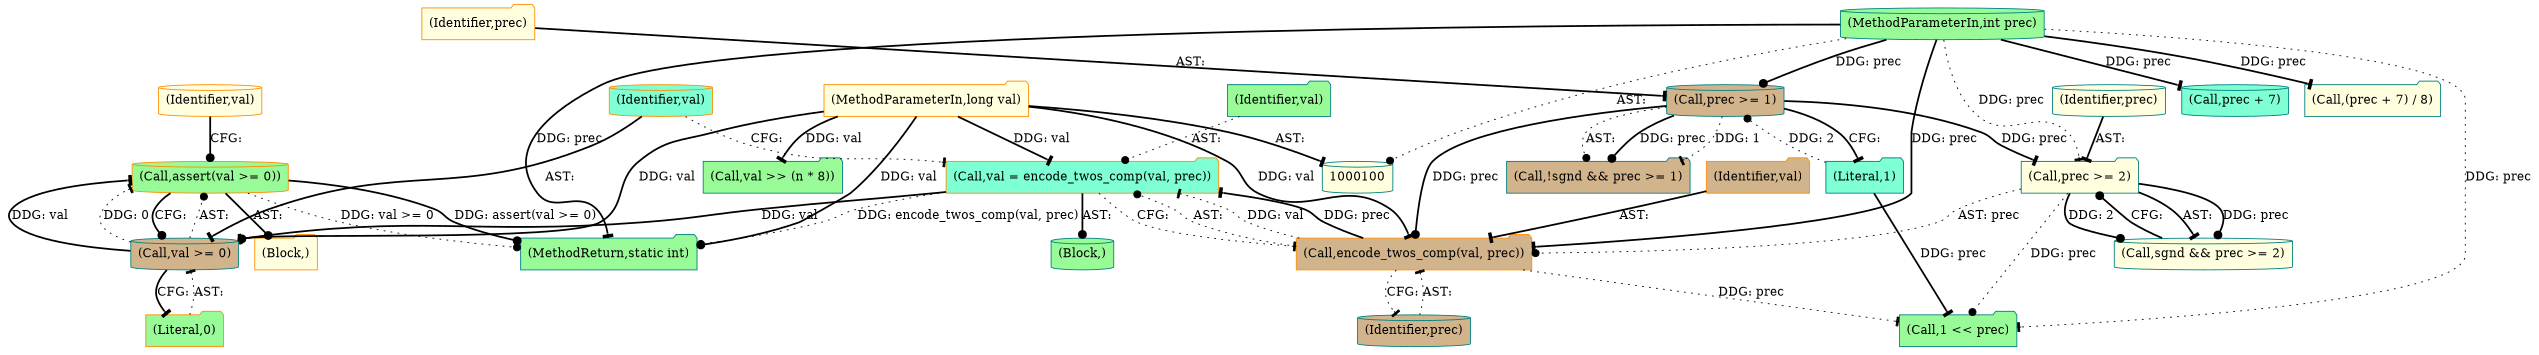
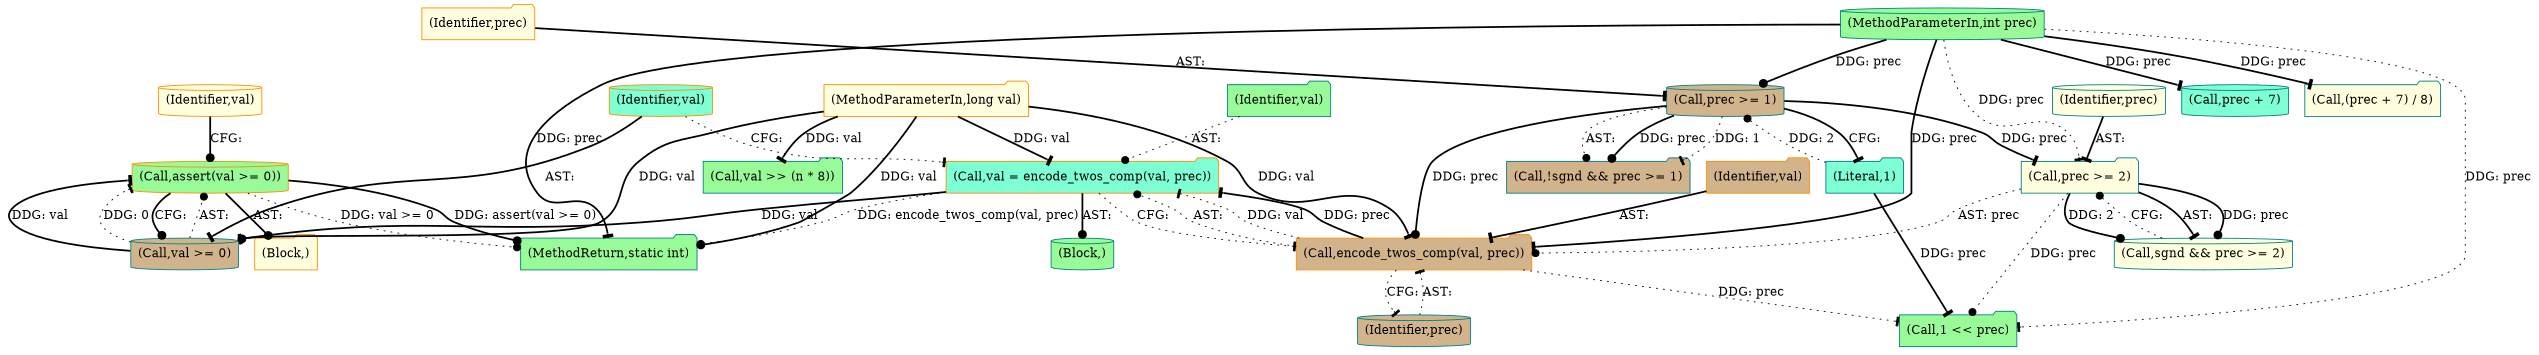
(1358, 177) -> none
(2130, 222) -> (2130, 222)
(185, 331) -> none
